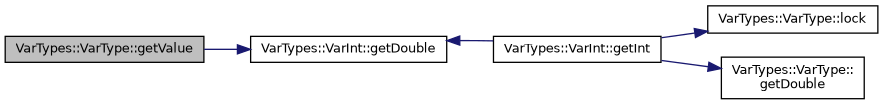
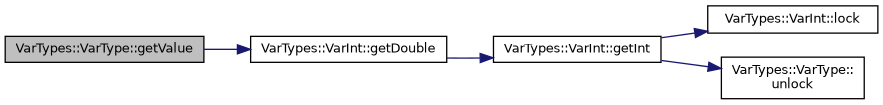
(793, 19) -> (793, 19)
(477, 41) -> (463, 58)
(793, 78) -> (793, 78)
